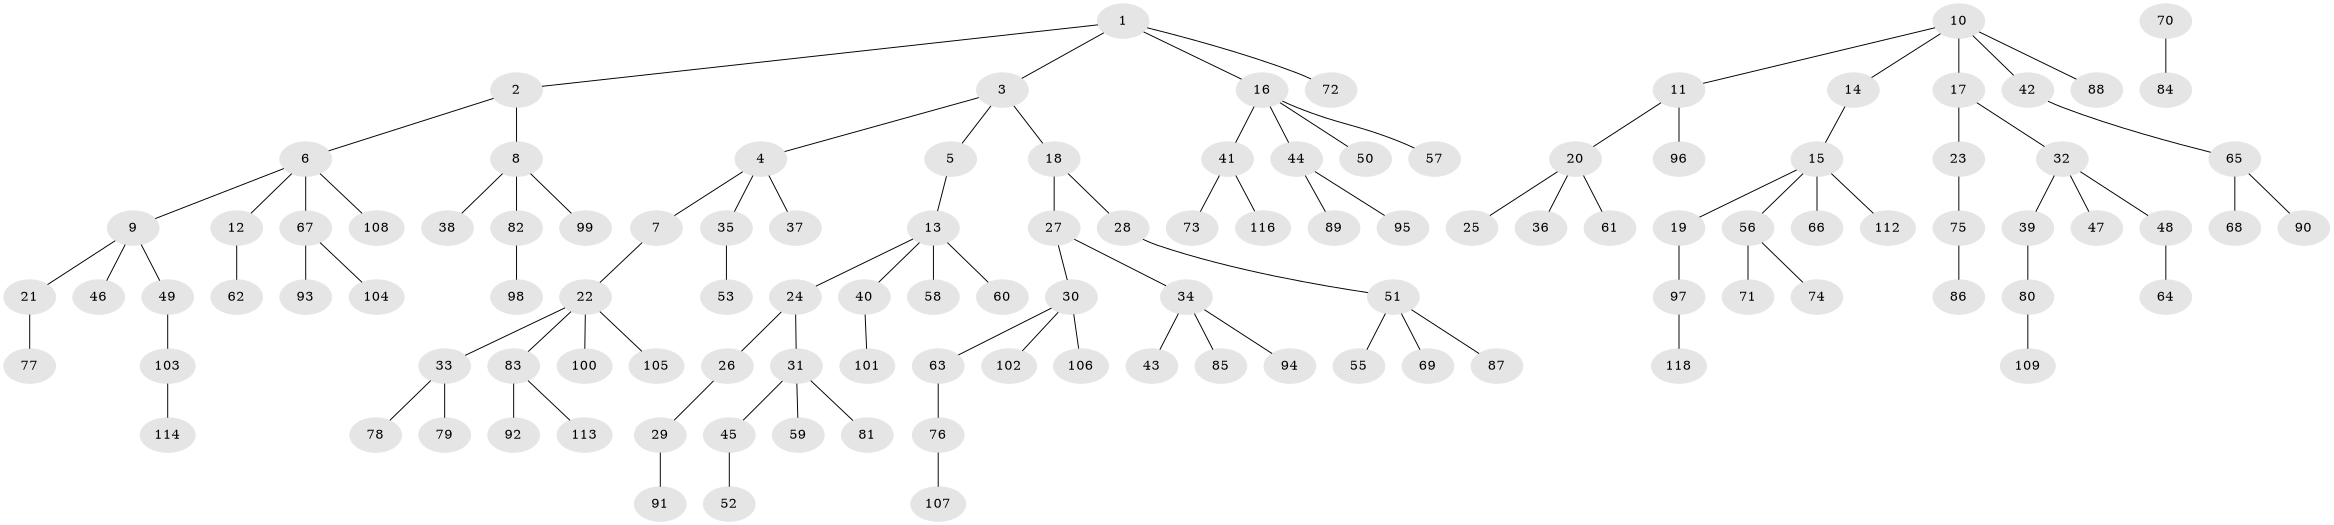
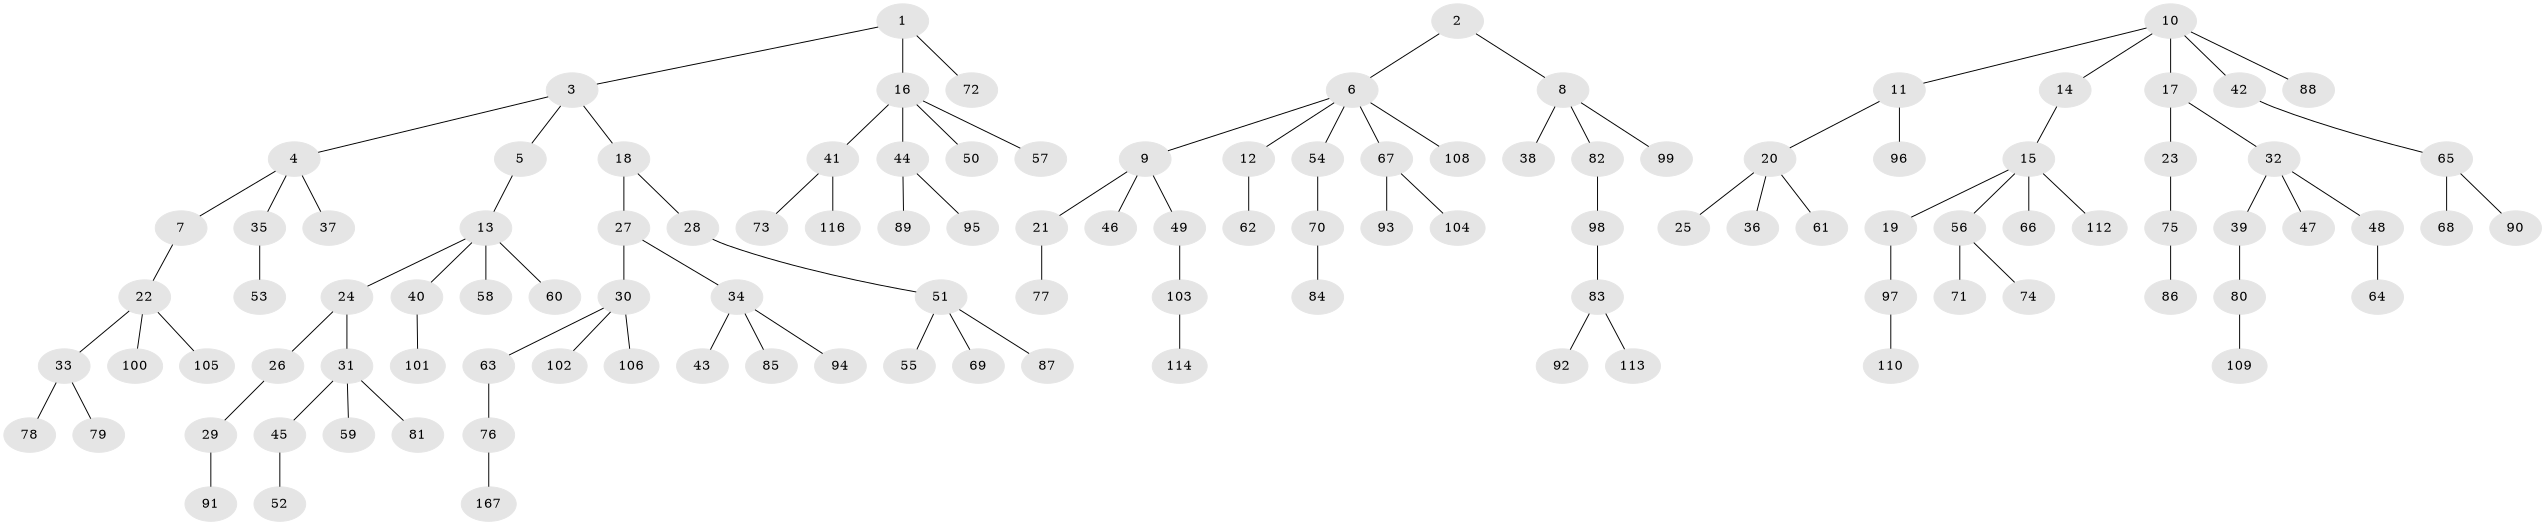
(820, 56) -> none
none -> (1318, 159)
(550, 332) -> (1598, 263)
(1679, 366) -> (1891, 366)
(938, 504) -> (489, 504)
